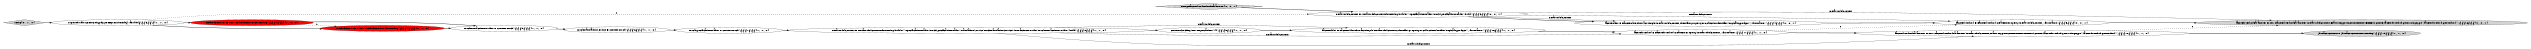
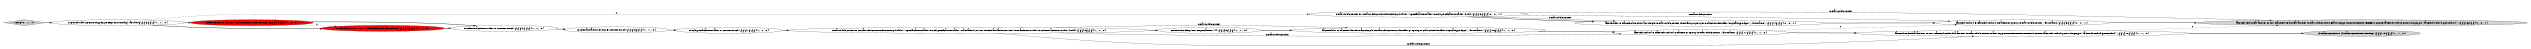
(1209, 6) -> none
